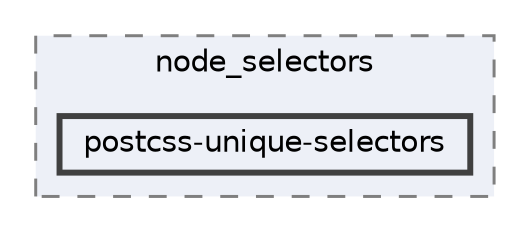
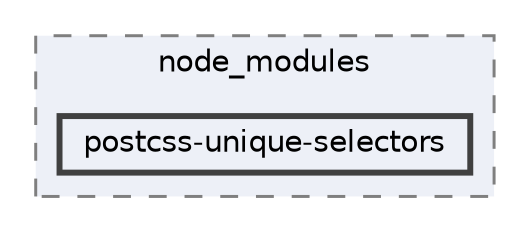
(265, 64) -> (265, 64)
